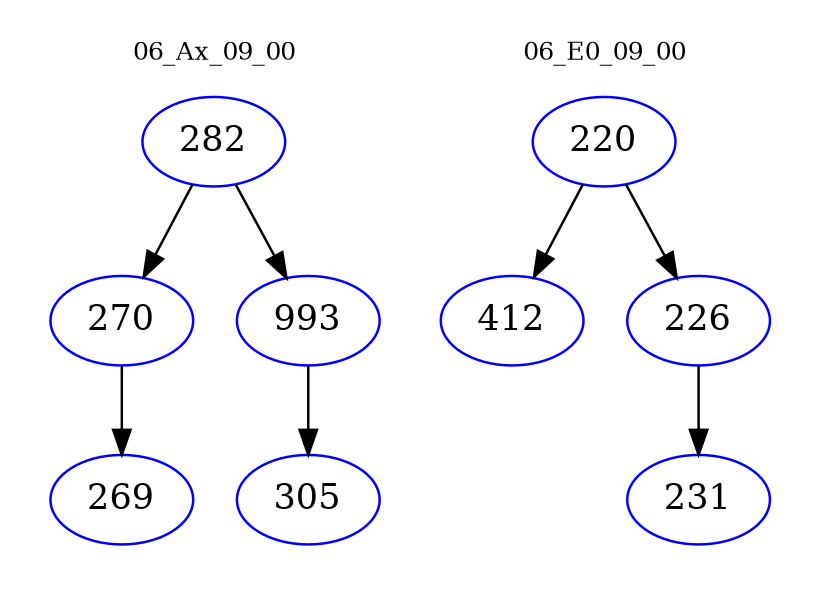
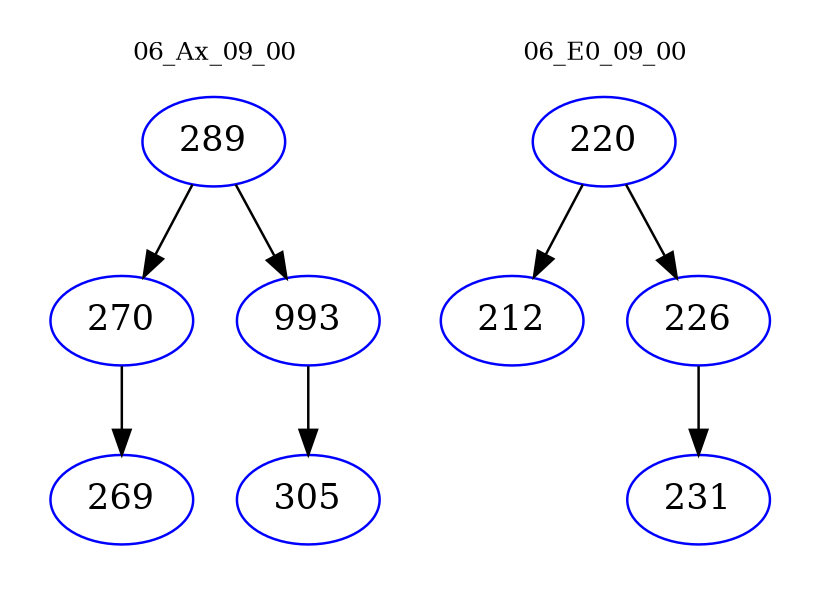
(214, 142) -> (214, 142)
(512, 321) -> (512, 321)
